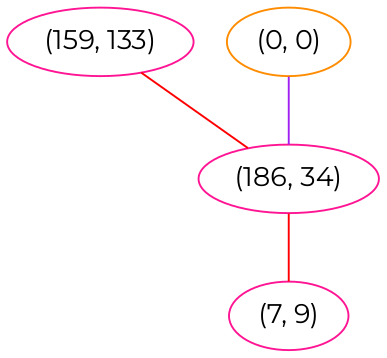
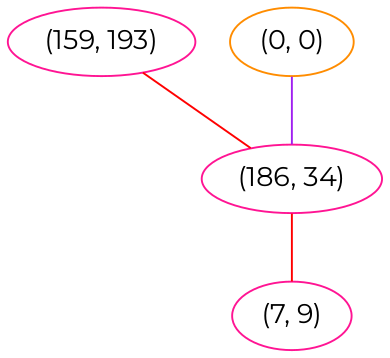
(100, 42) -> (102, 42)
